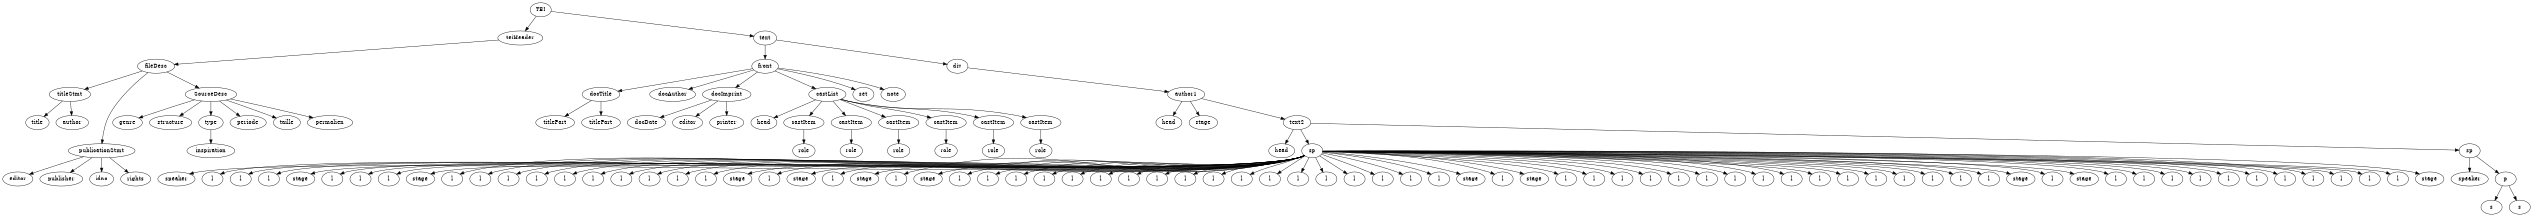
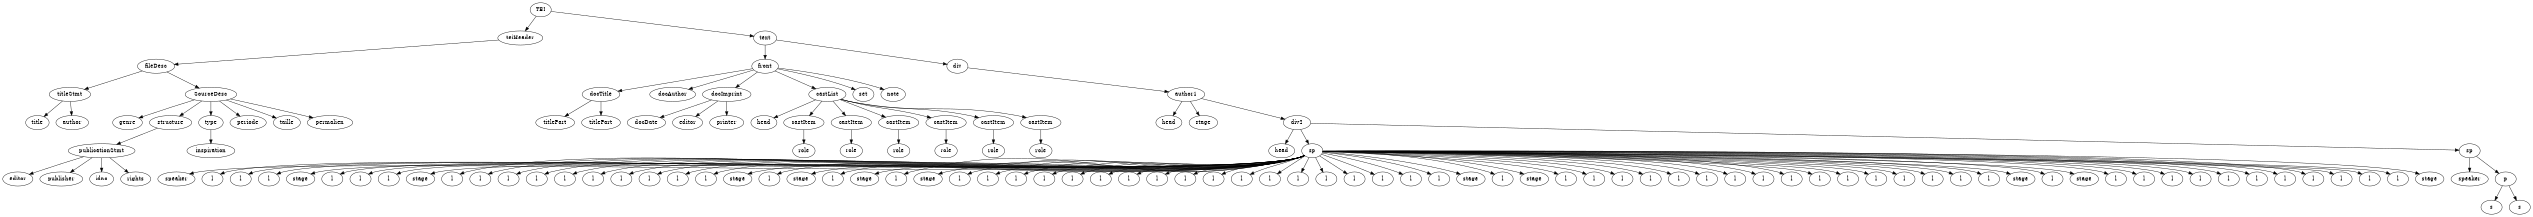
(118, 102) -> (139, 136)
(1297, 123) -> (1297, 123)
